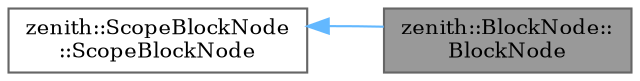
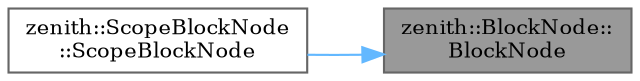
(356, 26) -> (335, 55)
